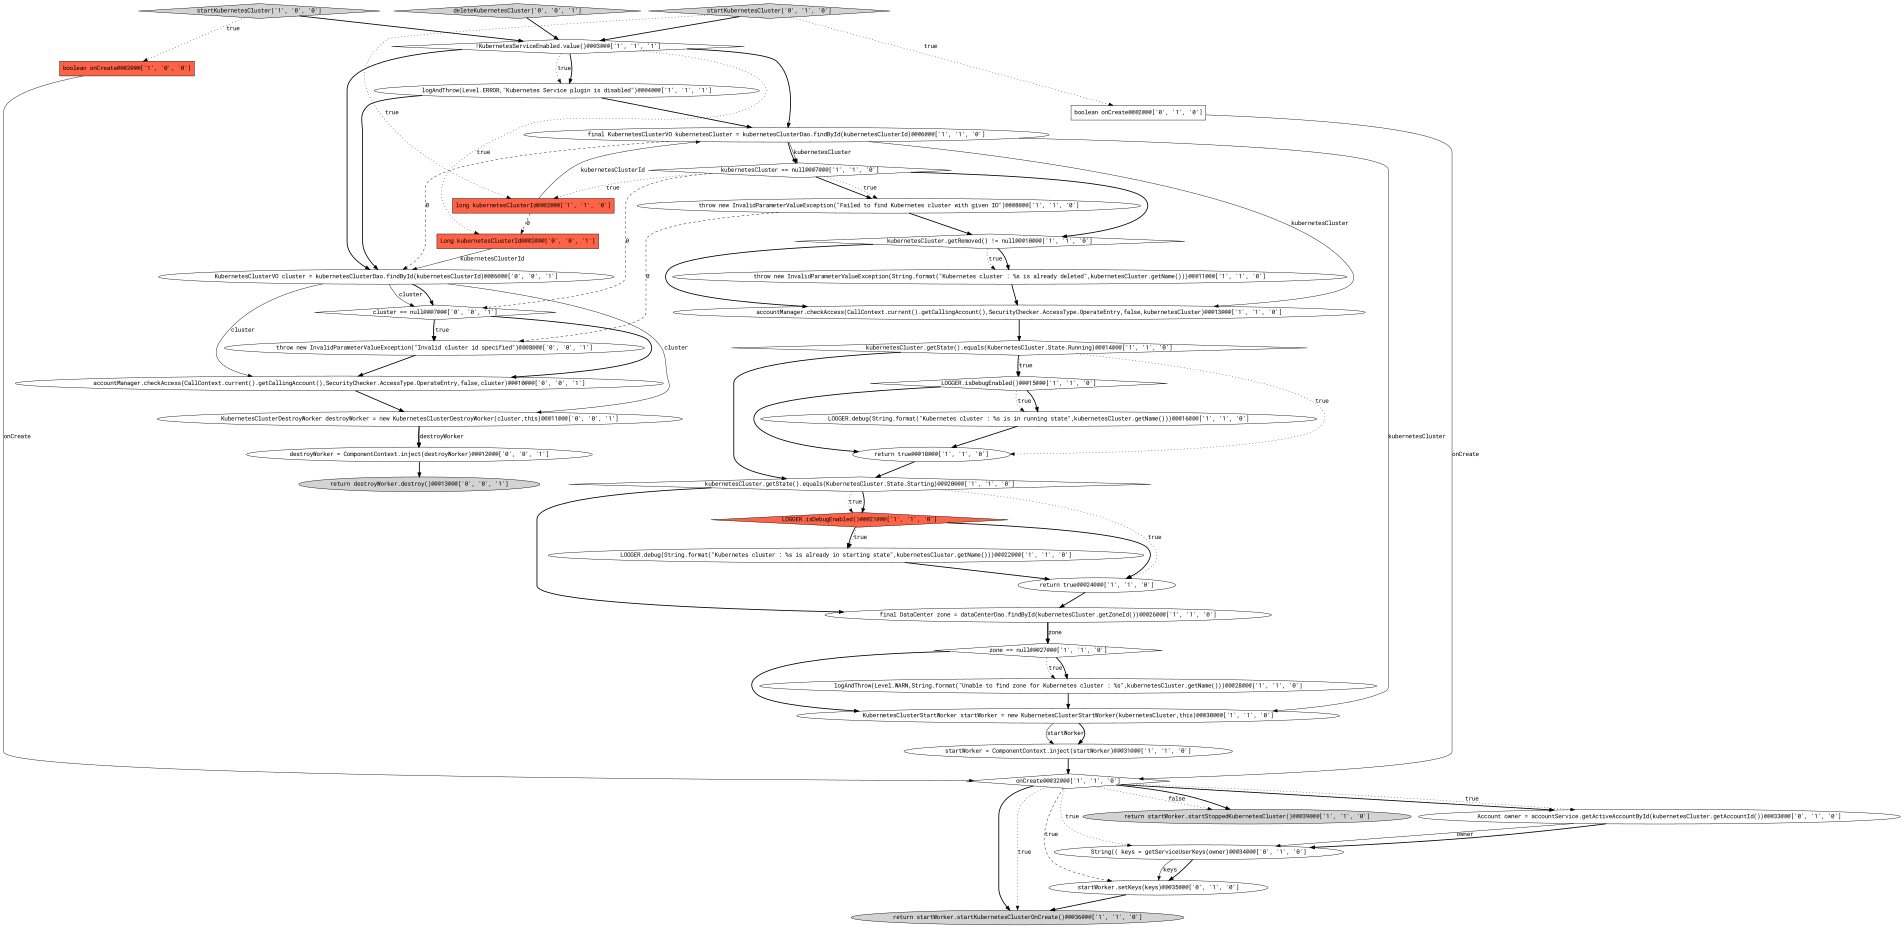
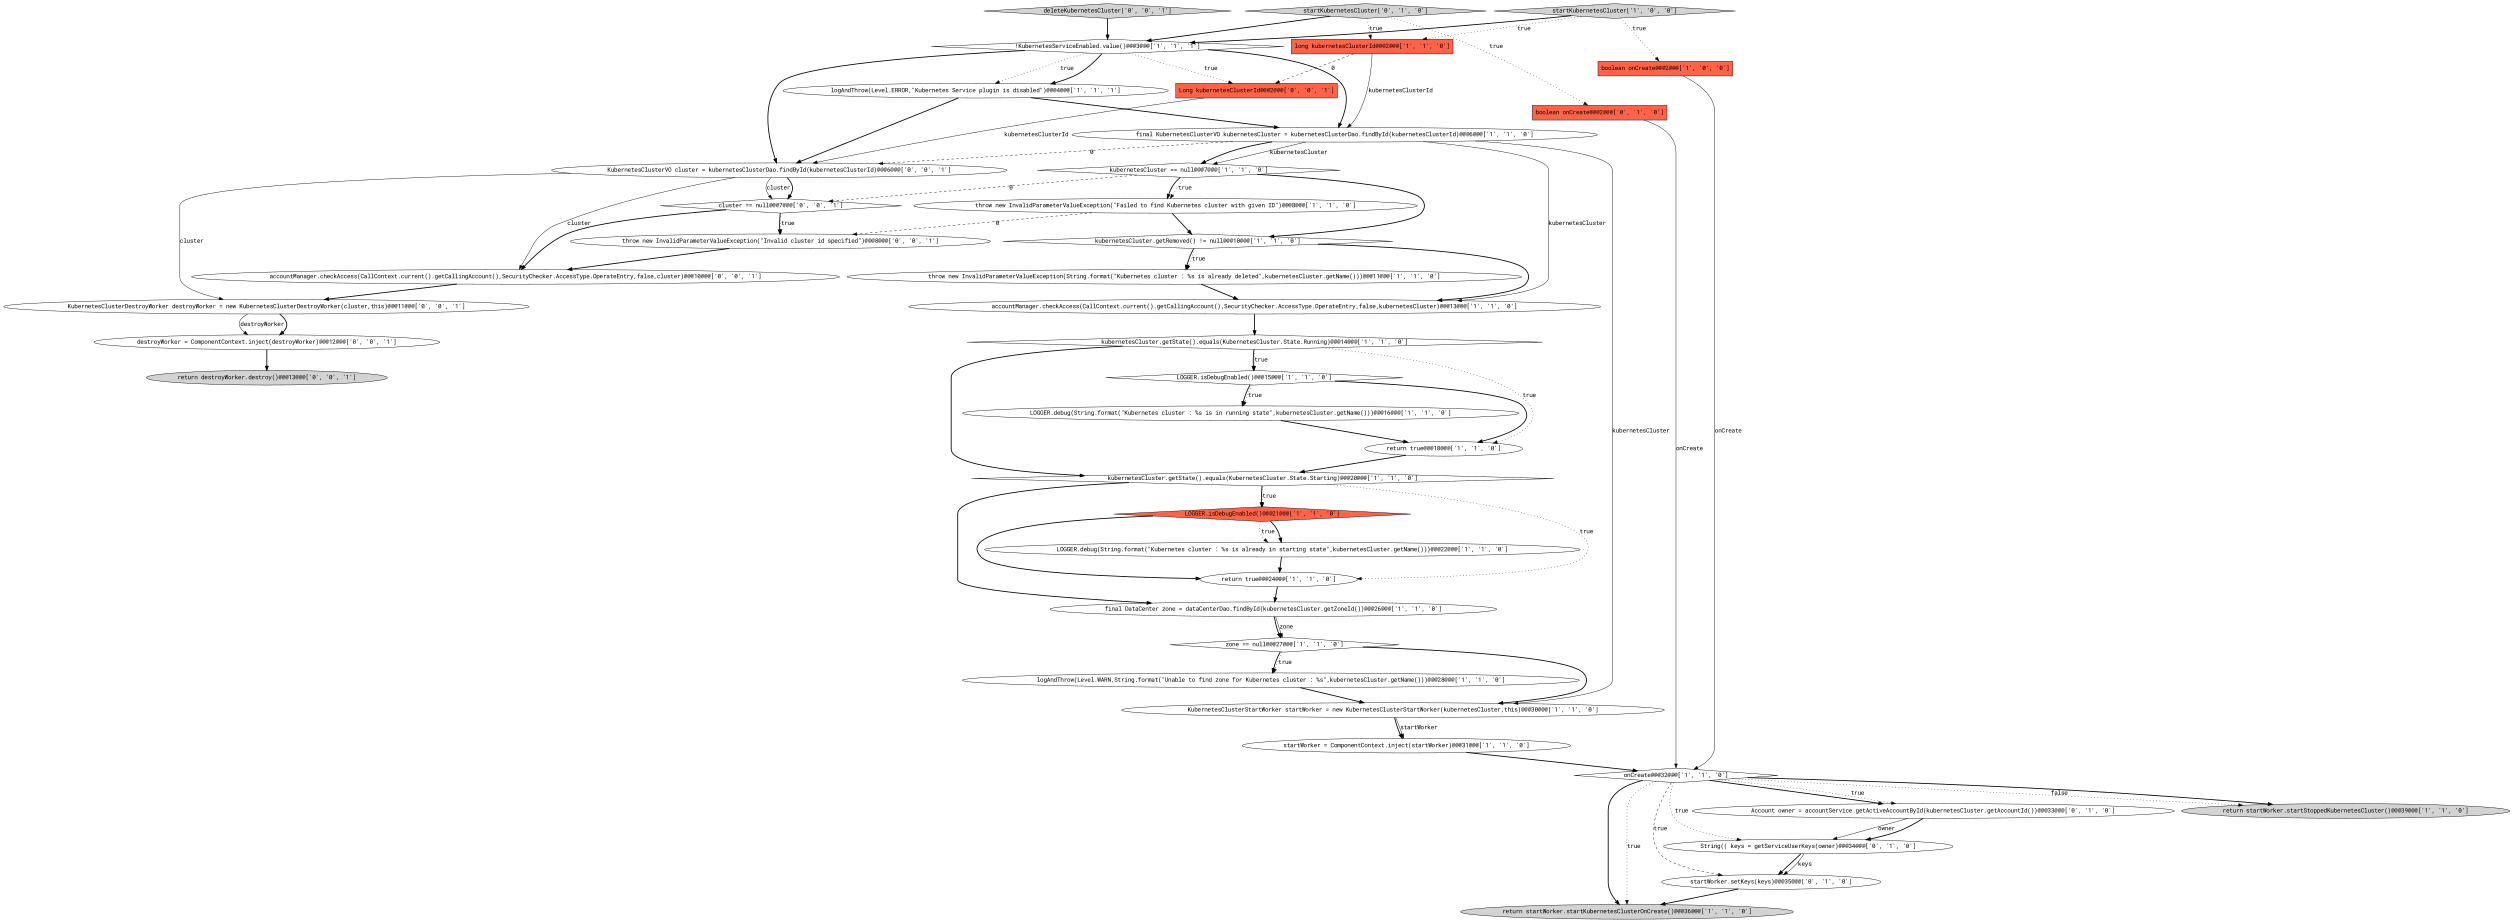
(1138, 113) -> (1600, 113)
(634, 181) -> (1504, 28)
